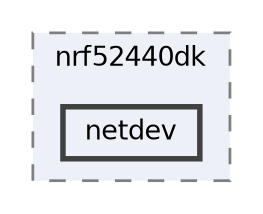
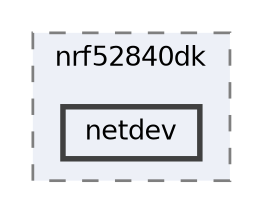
(131, 59) -> (131, 59)
